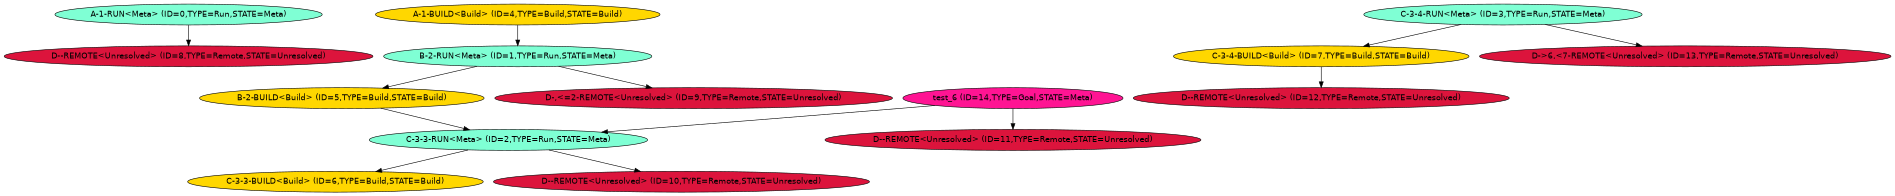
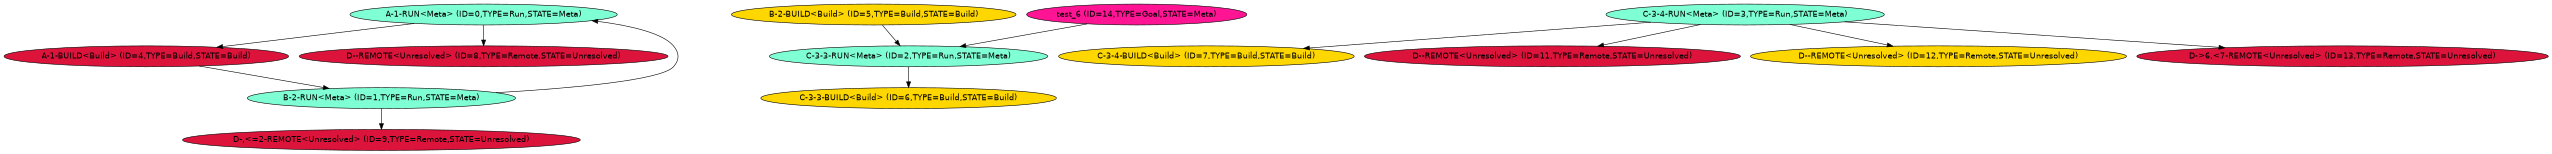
(518, 15) -> (146, 56)
none -> (318, 35)
(1321, 74) -> (1838, 35)
(433, 77) -> (637, 79)
(1321, 98) -> (1938, 56)
(1013, 116) -> (1652, 35)
(681, 182) -> none
